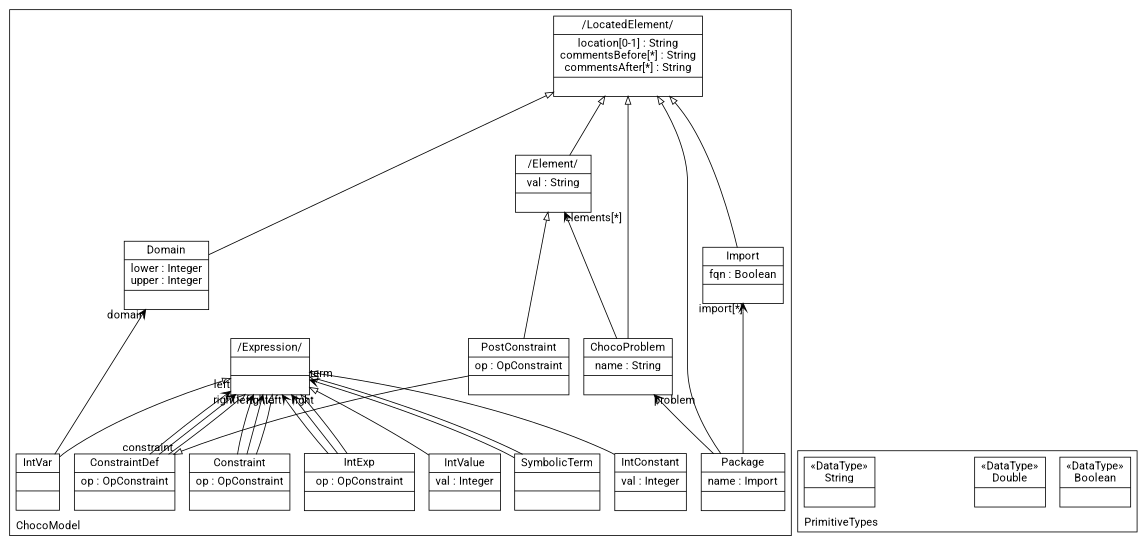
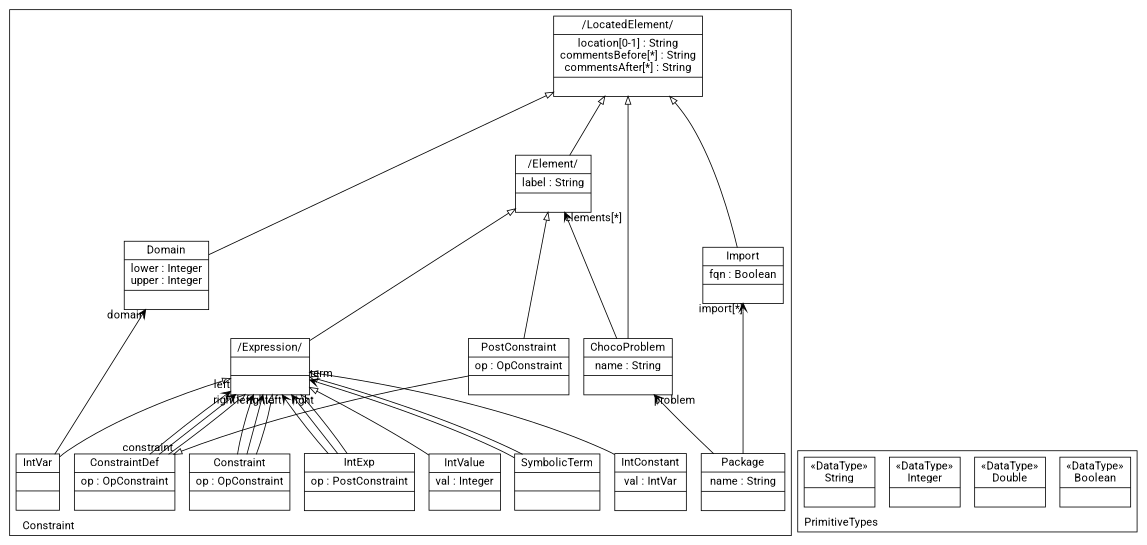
(553, 183) -> (553, 183)
none -> (409, 277)
(688, 280) -> none
(359, 481) -> (359, 481)
(651, 481) -> (651, 481)
(743, 481) -> (743, 481)
none -> (925, 482)
(49, 526) -> (49, 526)
